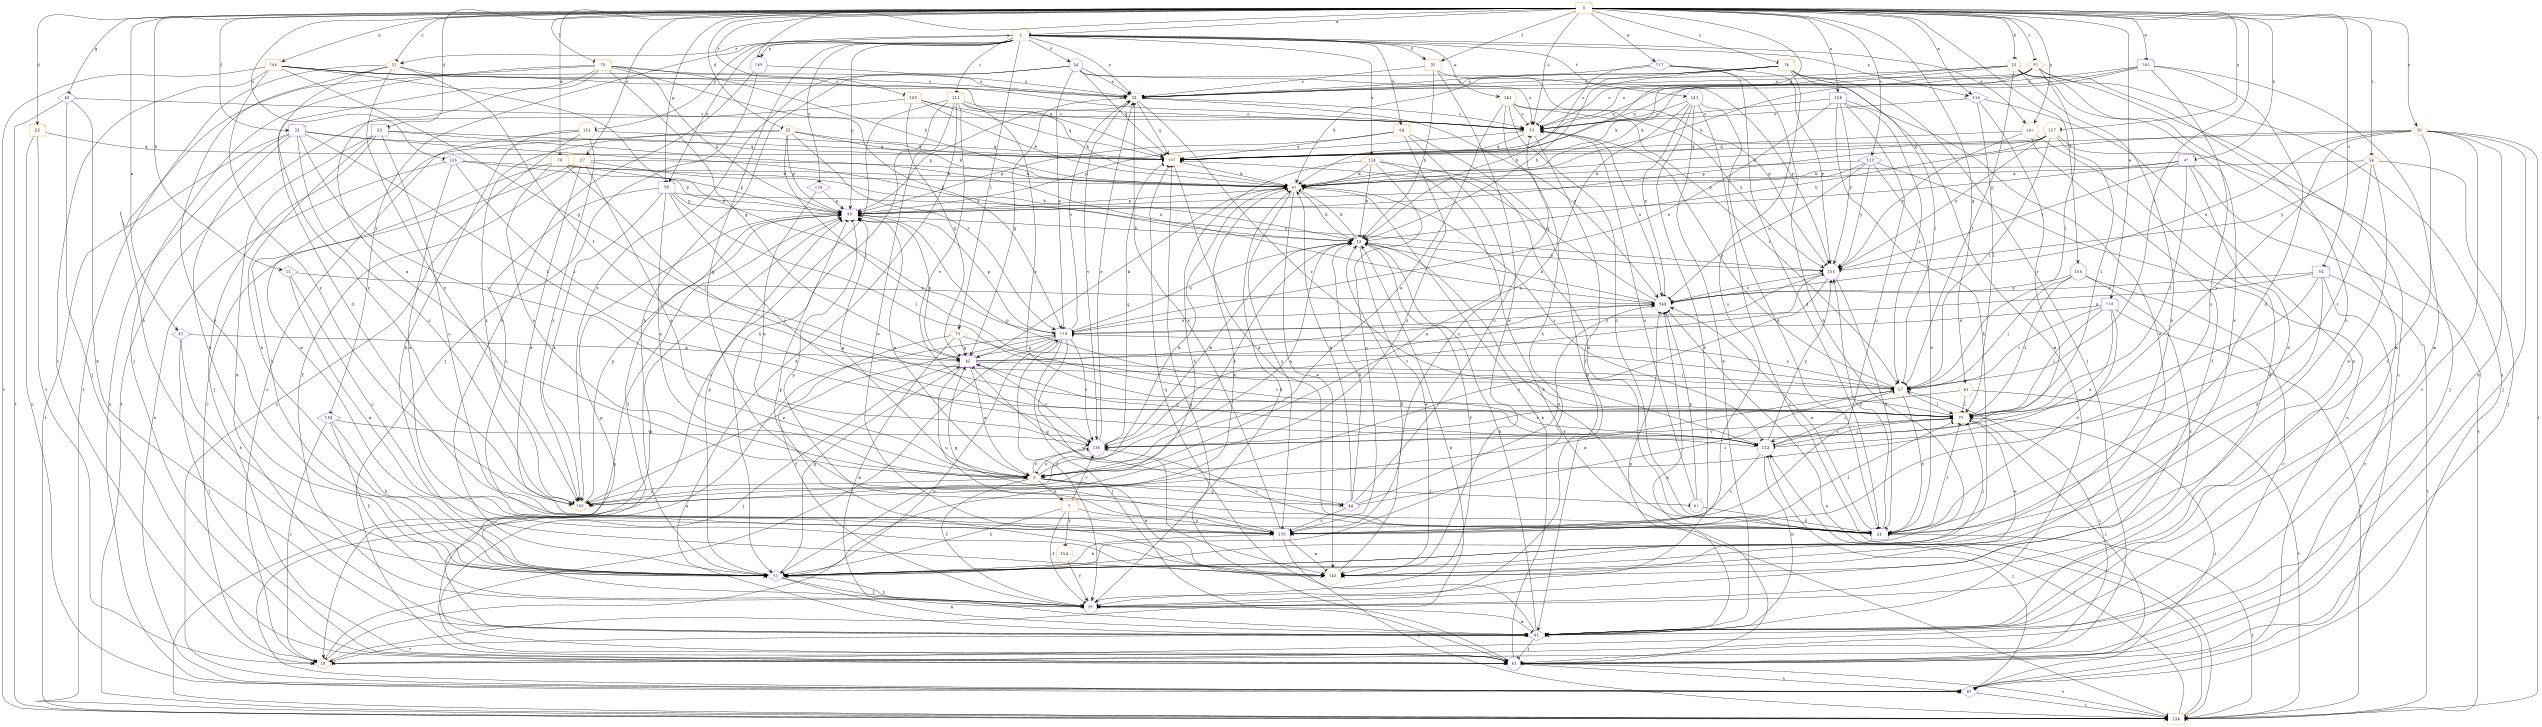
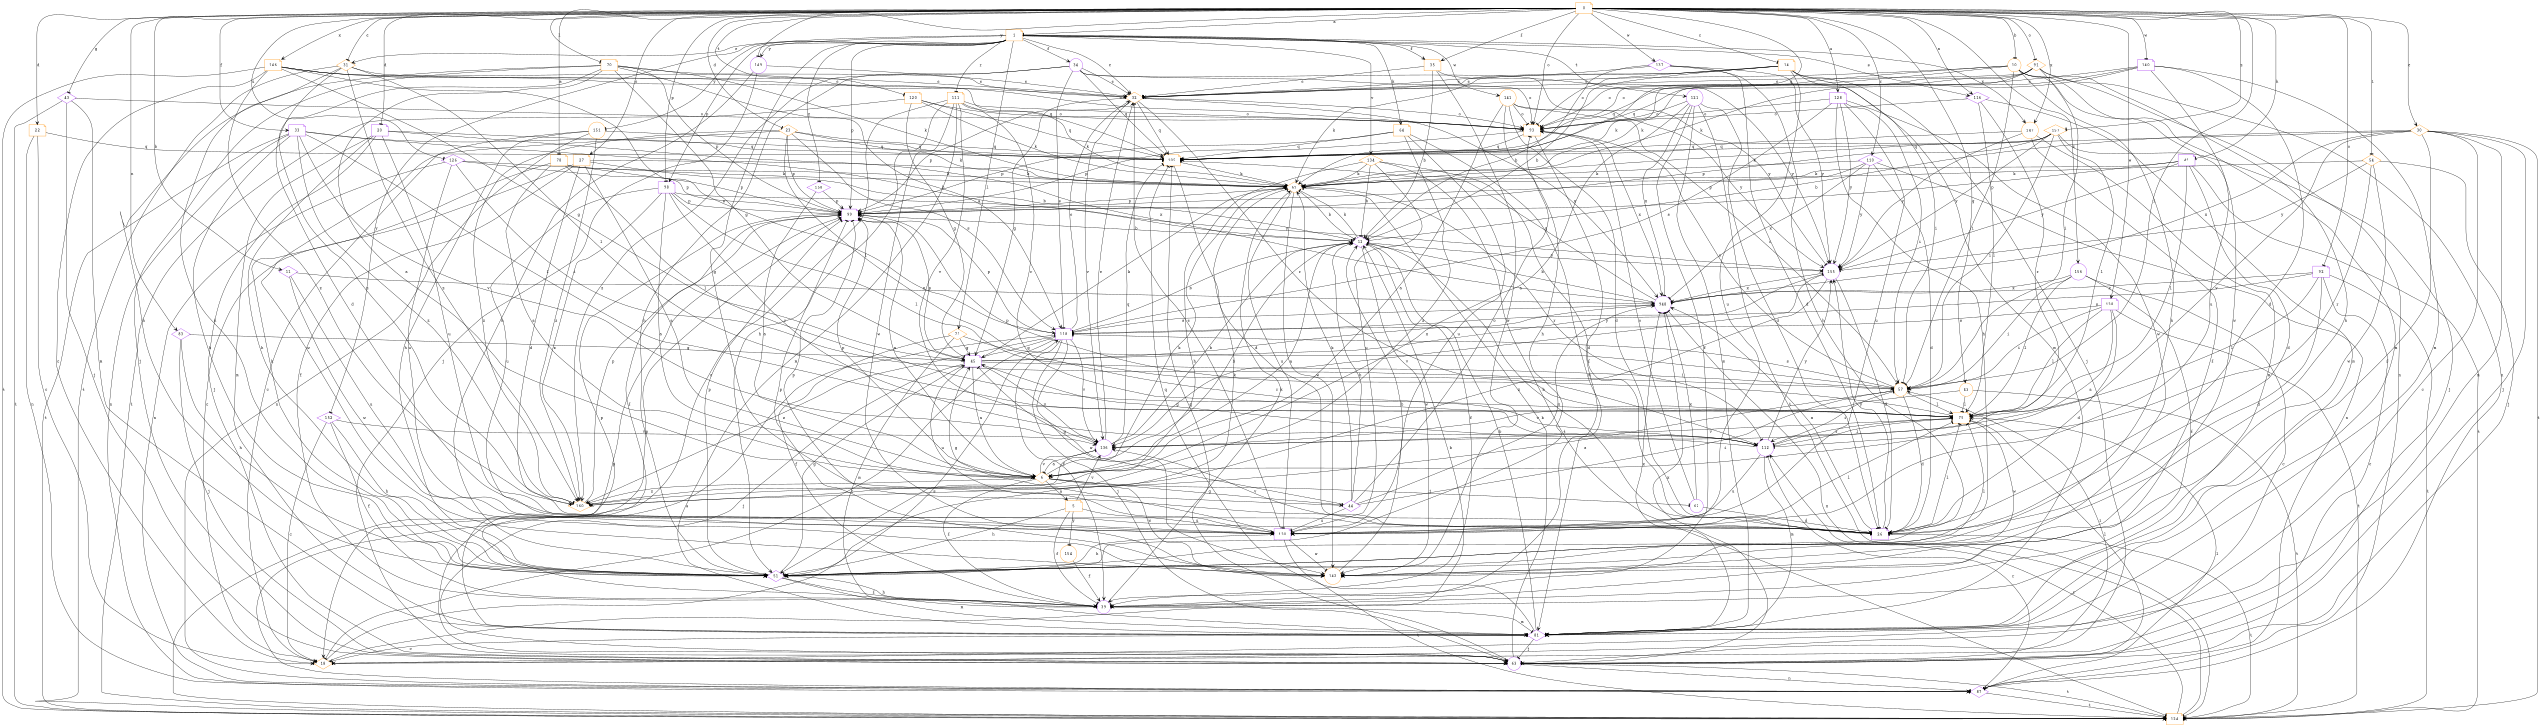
(2052, 130) -> (2056, 130)
